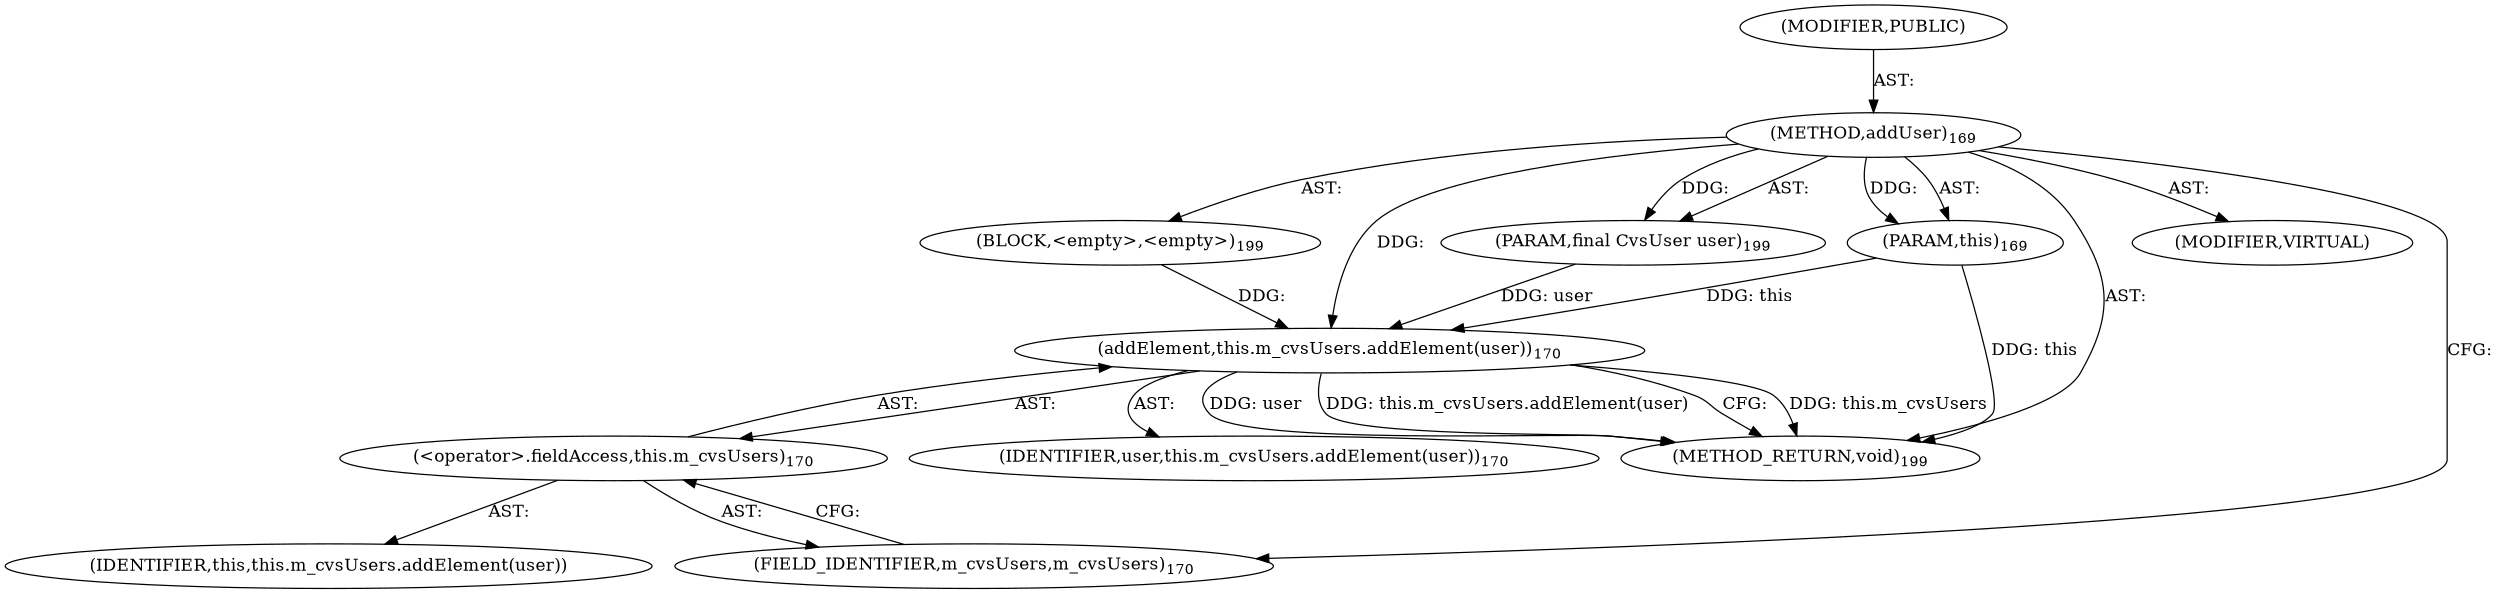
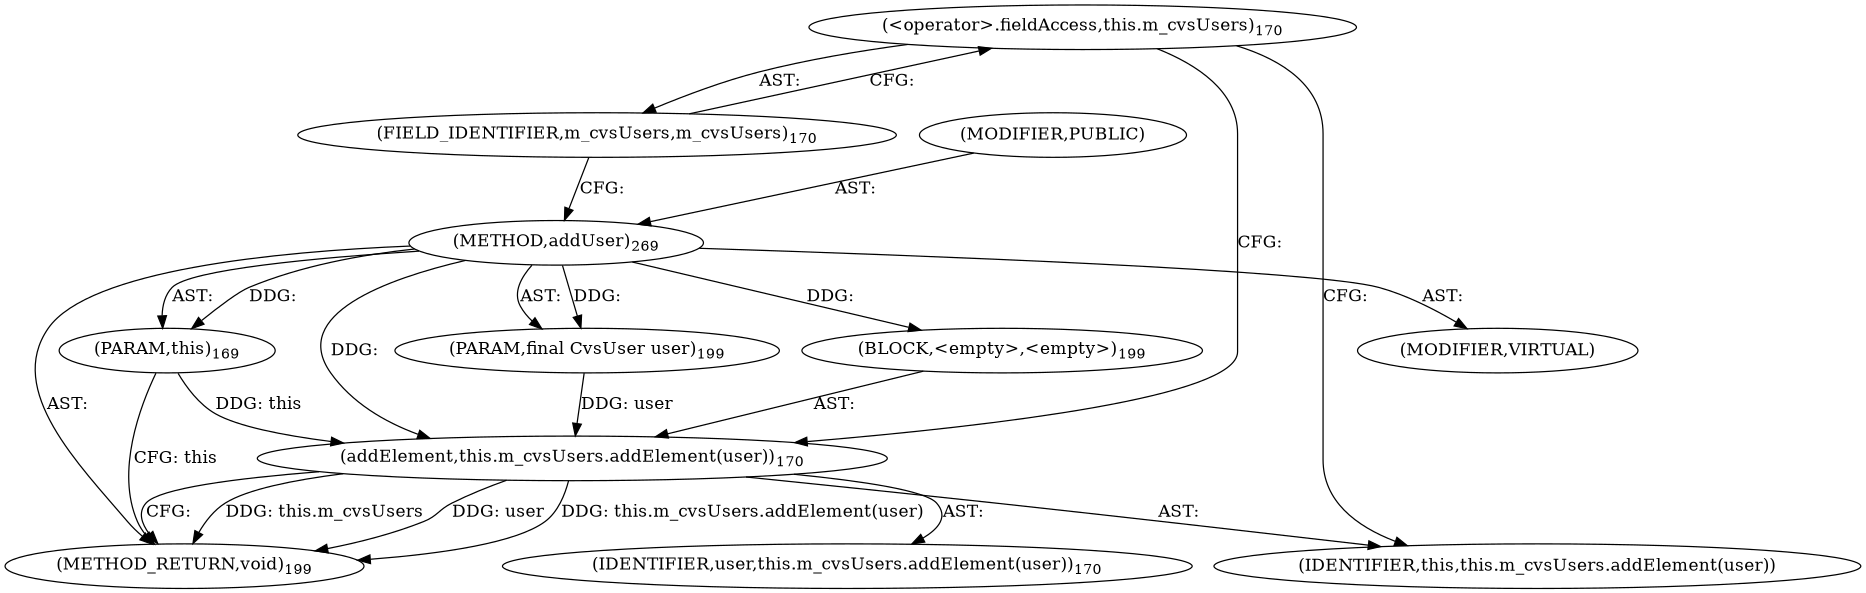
(1963, 133) -> (645, 241)
(1325, 189) -> (833, 297)
(1265, 297) -> (837, 404)
(2035, 351) -> (176, 458)
(901, 404) -> (1263, 243)
(976, 404) -> (1057, 510)
(512, 512) -> (1348, 297)
(2203, 512) -> (579, 183)
